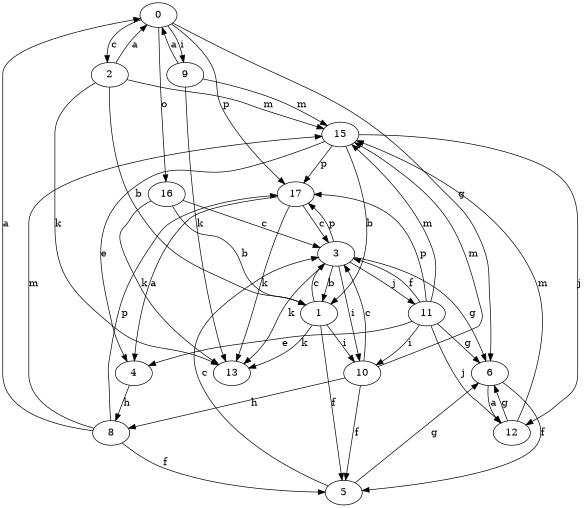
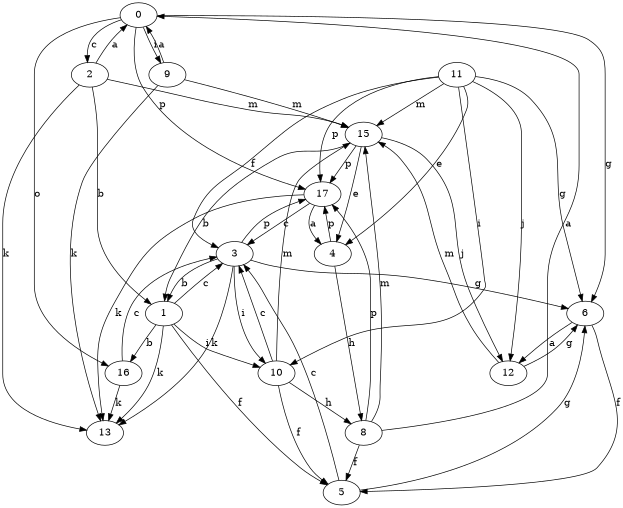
none -> (328, 227)
(237, 255) -> (145, 340)
(380, 280) -> none
